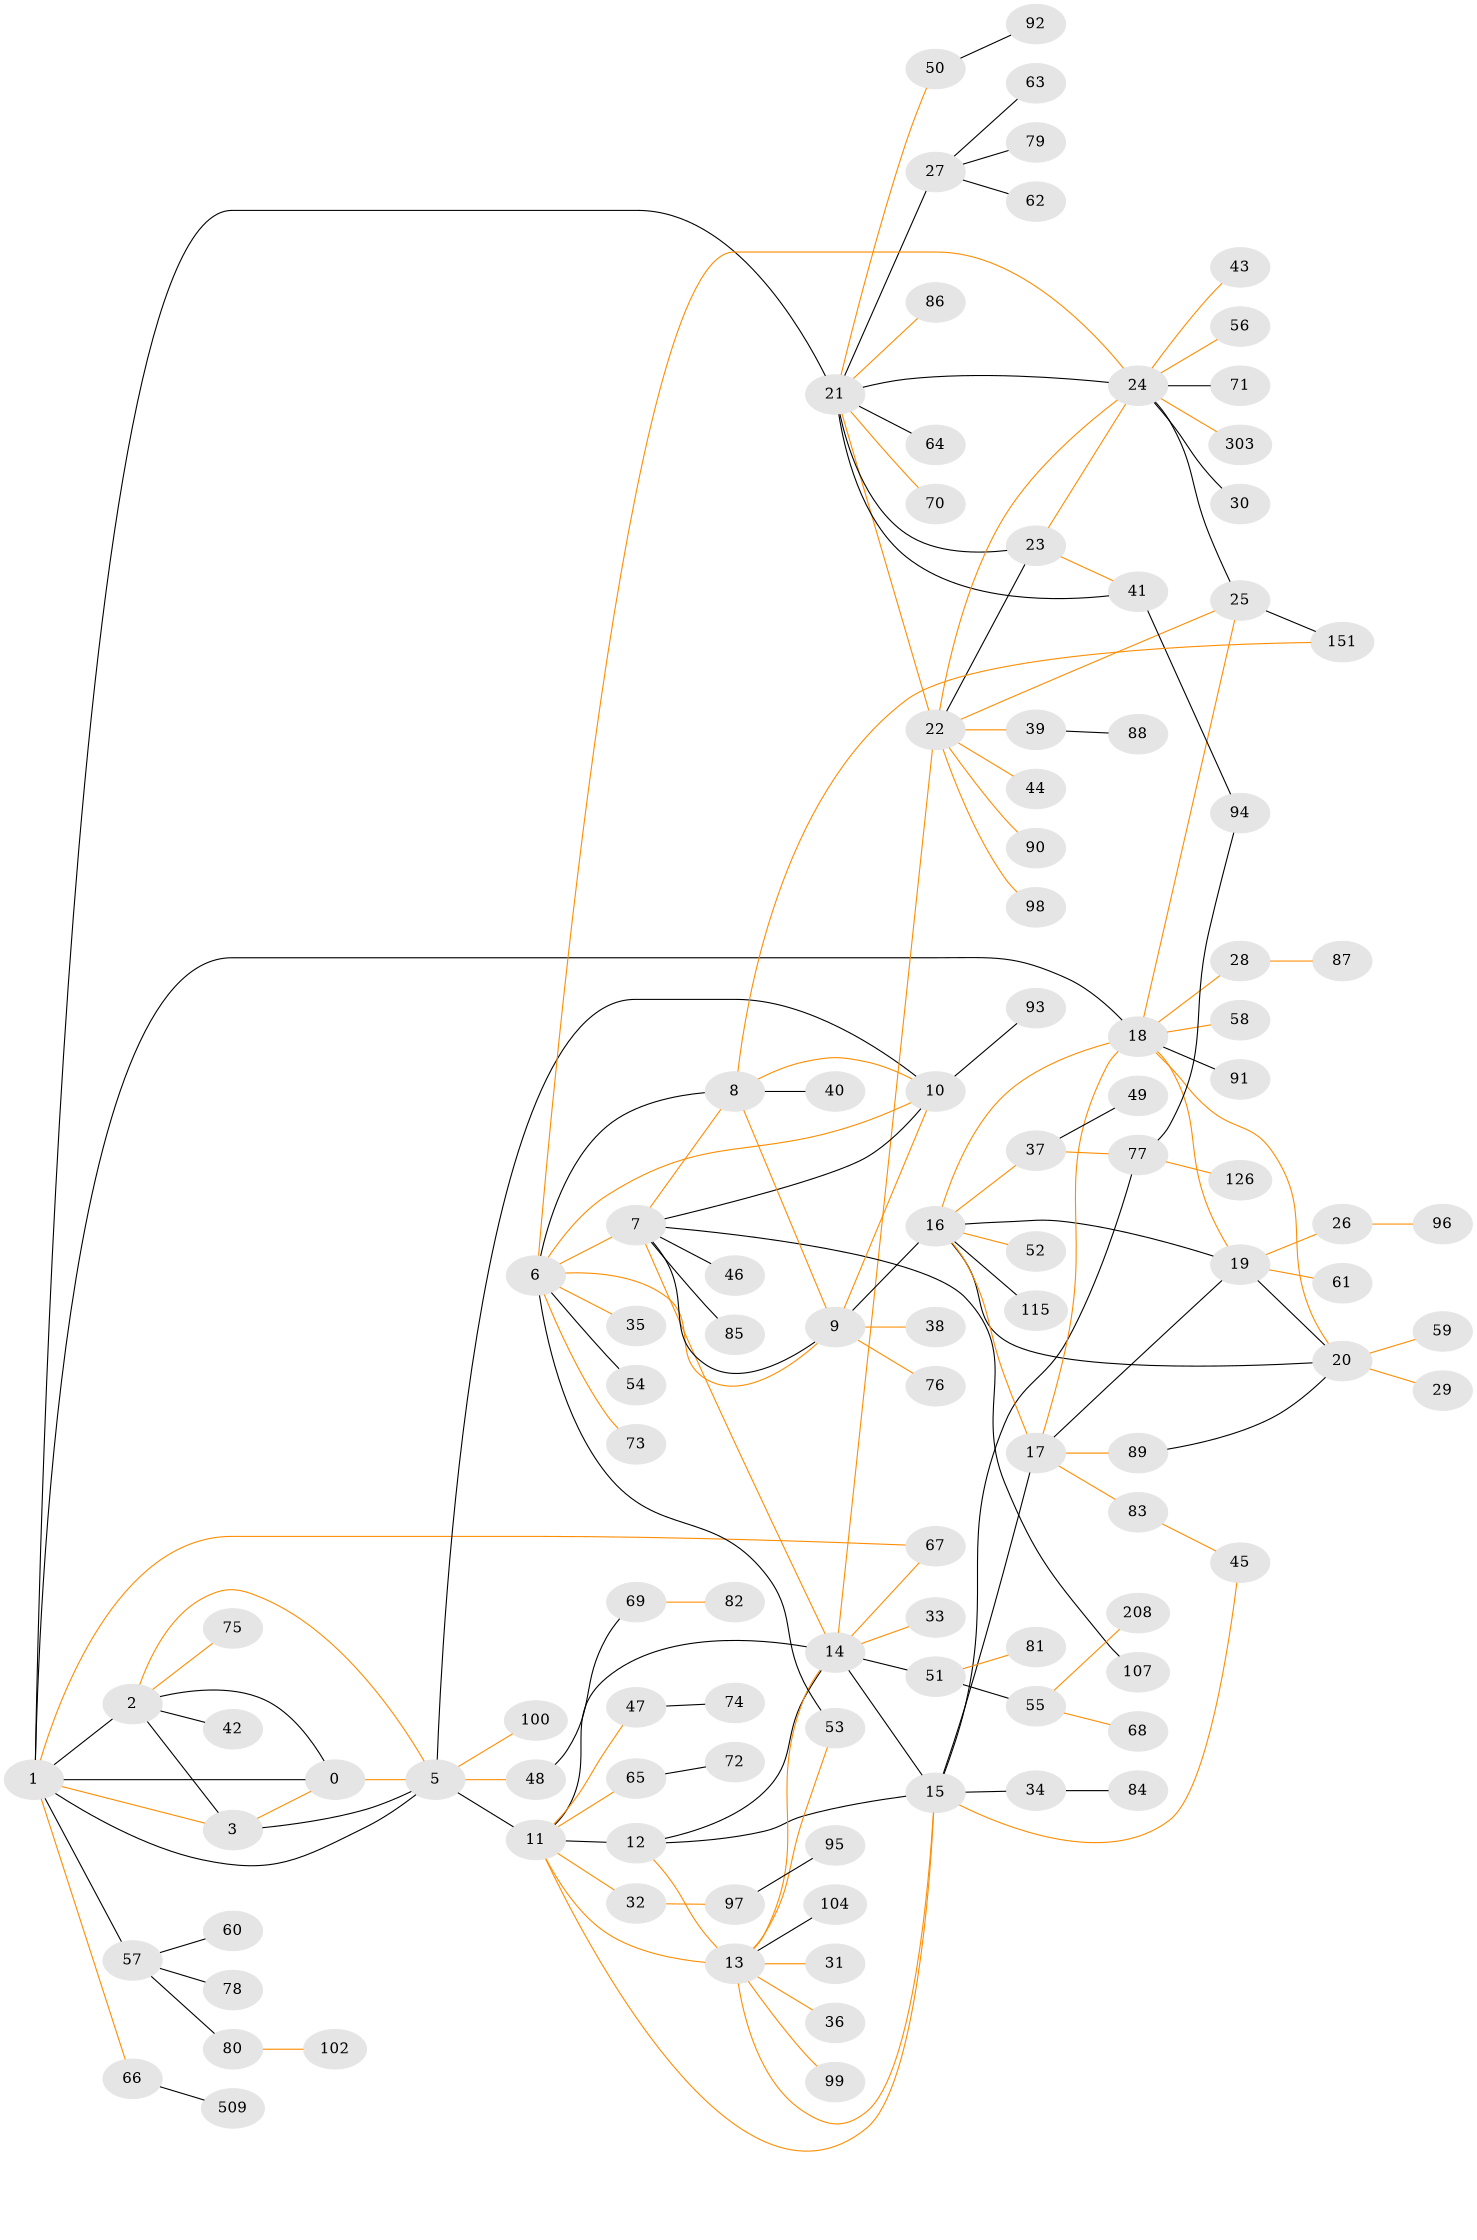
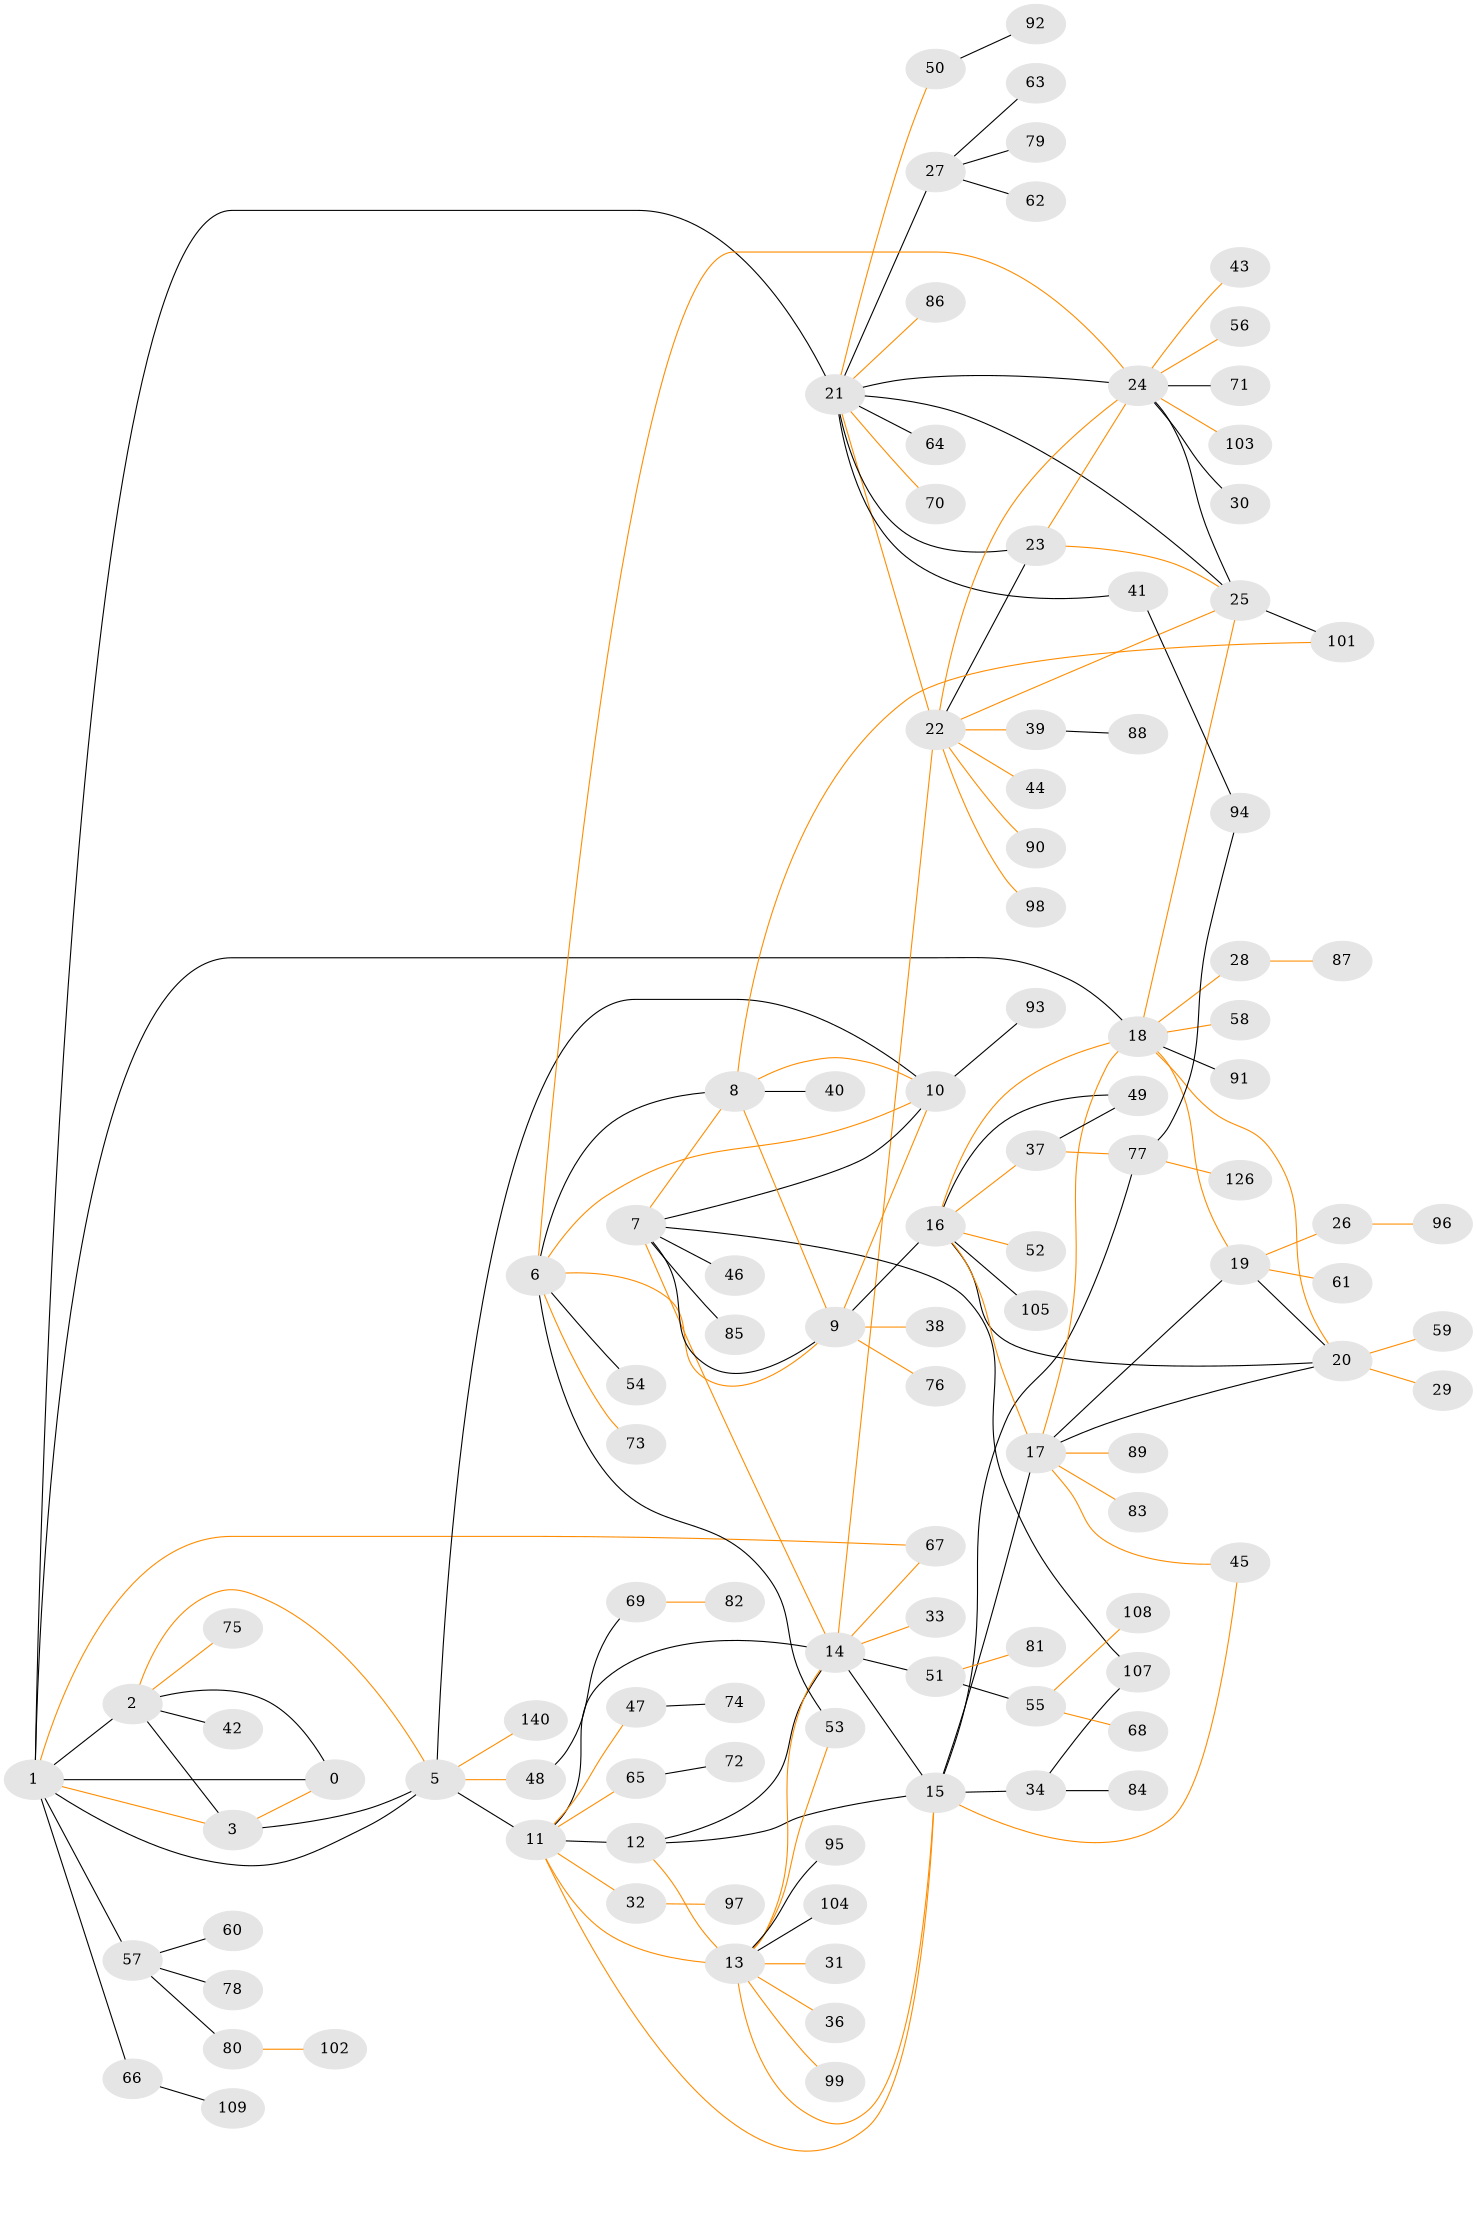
(1240, 445) -> (1240, 445)
none -> (1058, 461)
(1087, 569) -> (1145, 556)
(1342, 642) -> (1342, 642)
(1091, 1225) -> (1005, 1121)
(586, 1250) -> none
(1036, 1311) -> (1036, 1311)
(636, 1326) -> none
(1253, 1426) -> (1186, 1399)
(1189, 1537) -> (1114, 1546)
(1138, 1613) -> (1138, 1613)
(536, 1720) -> (536, 1720)
none -> (1083, 1730)
(385, 1780) -> none
(776, 1881) -> (791, 1892)
(83, 1929) -> (83, 1929)
(233, 2108) -> (233, 2108)
